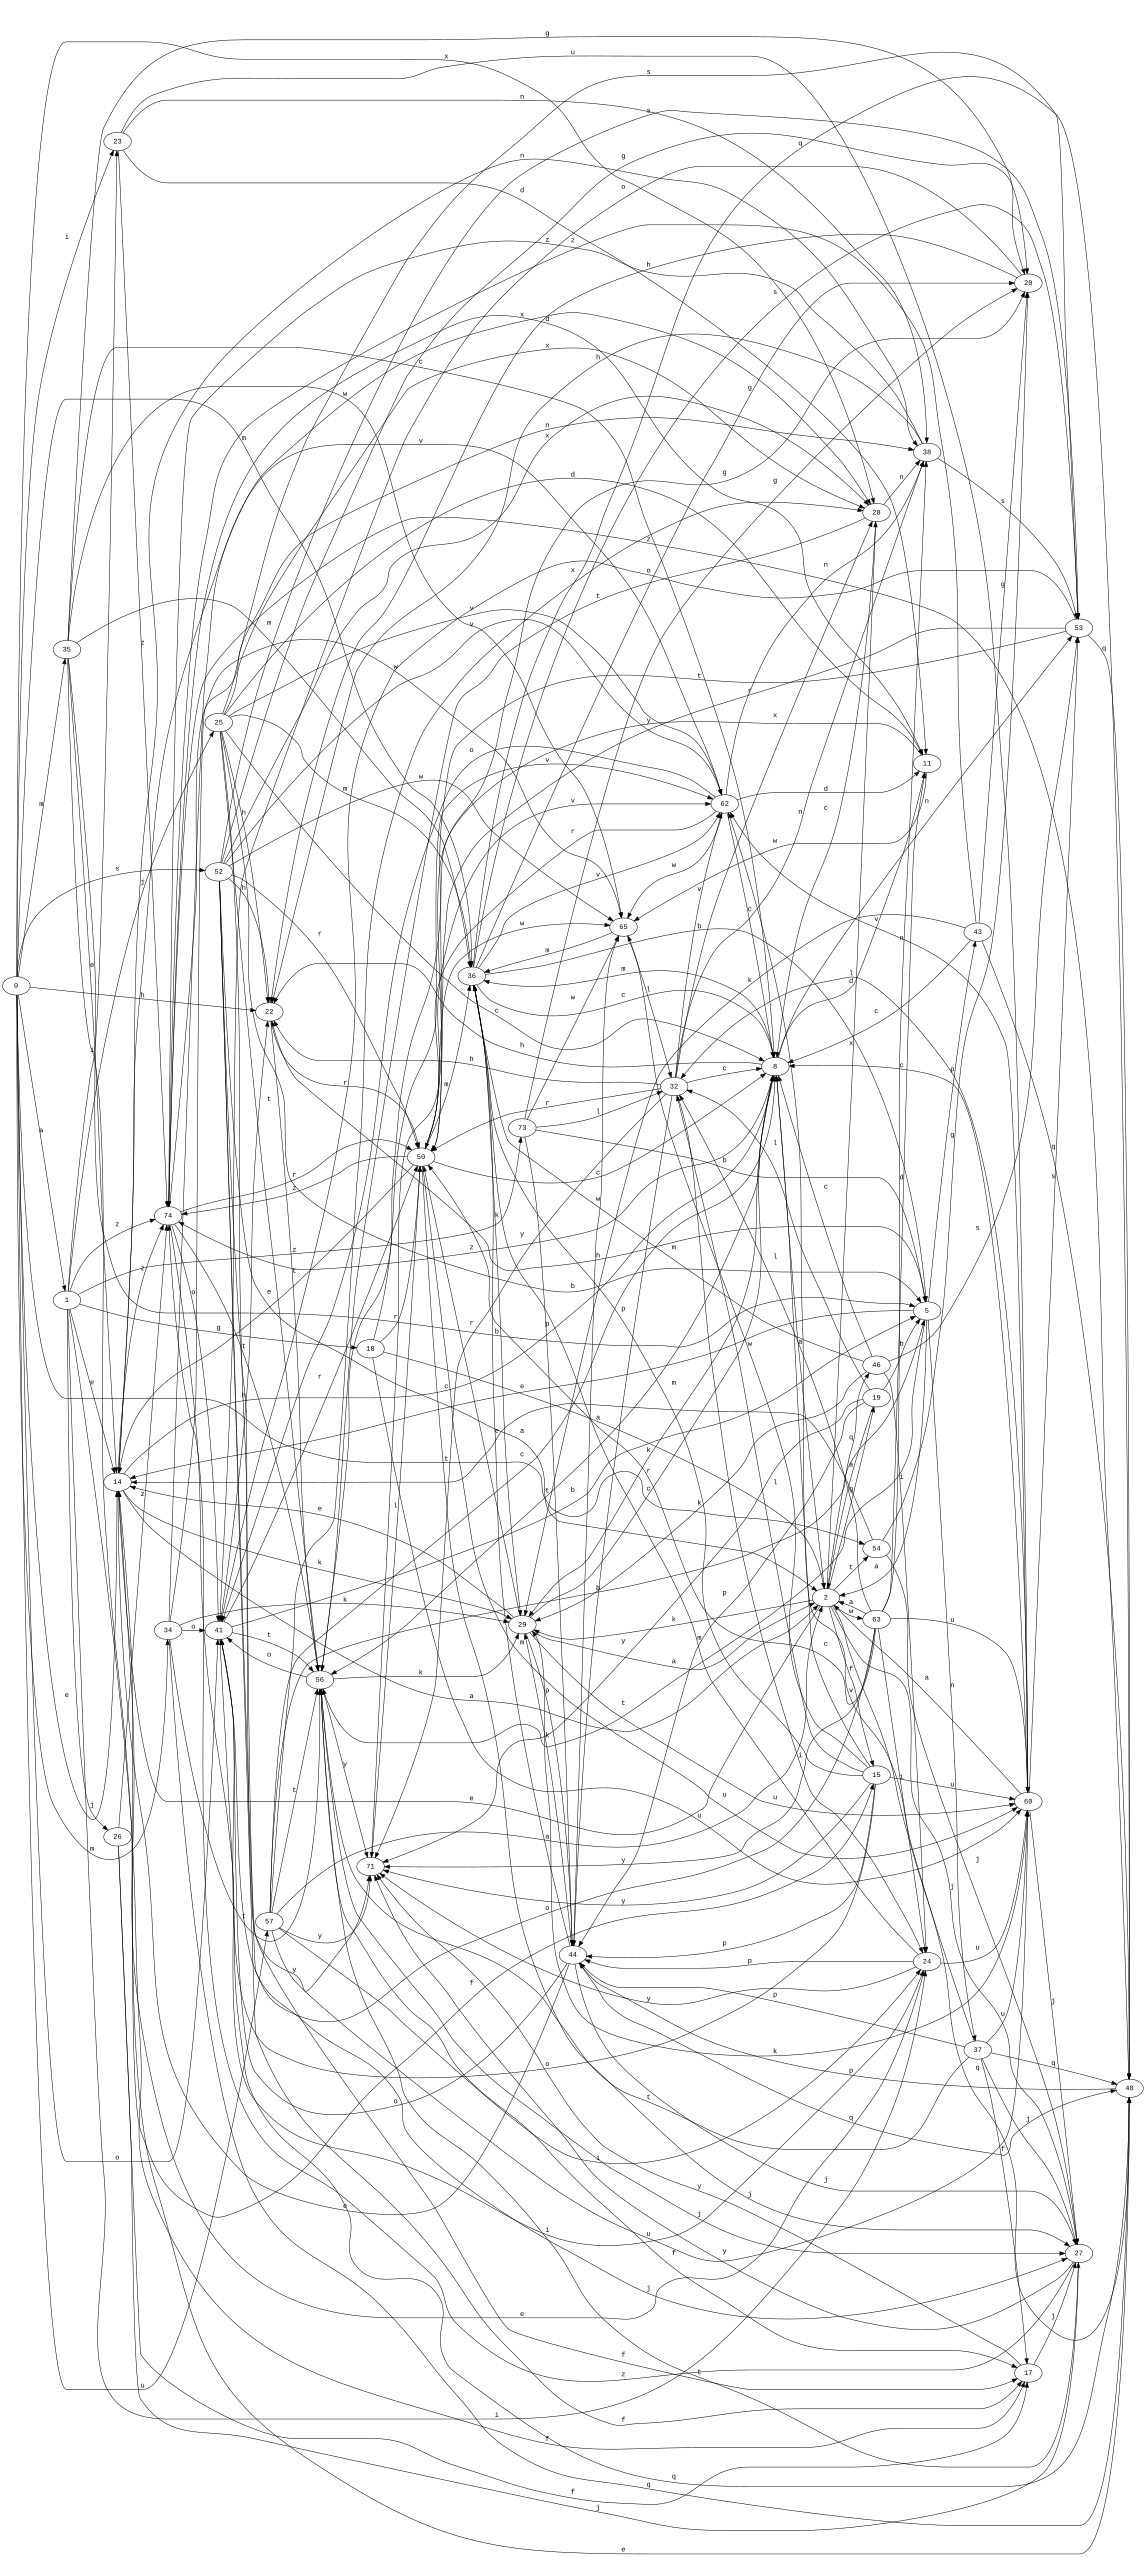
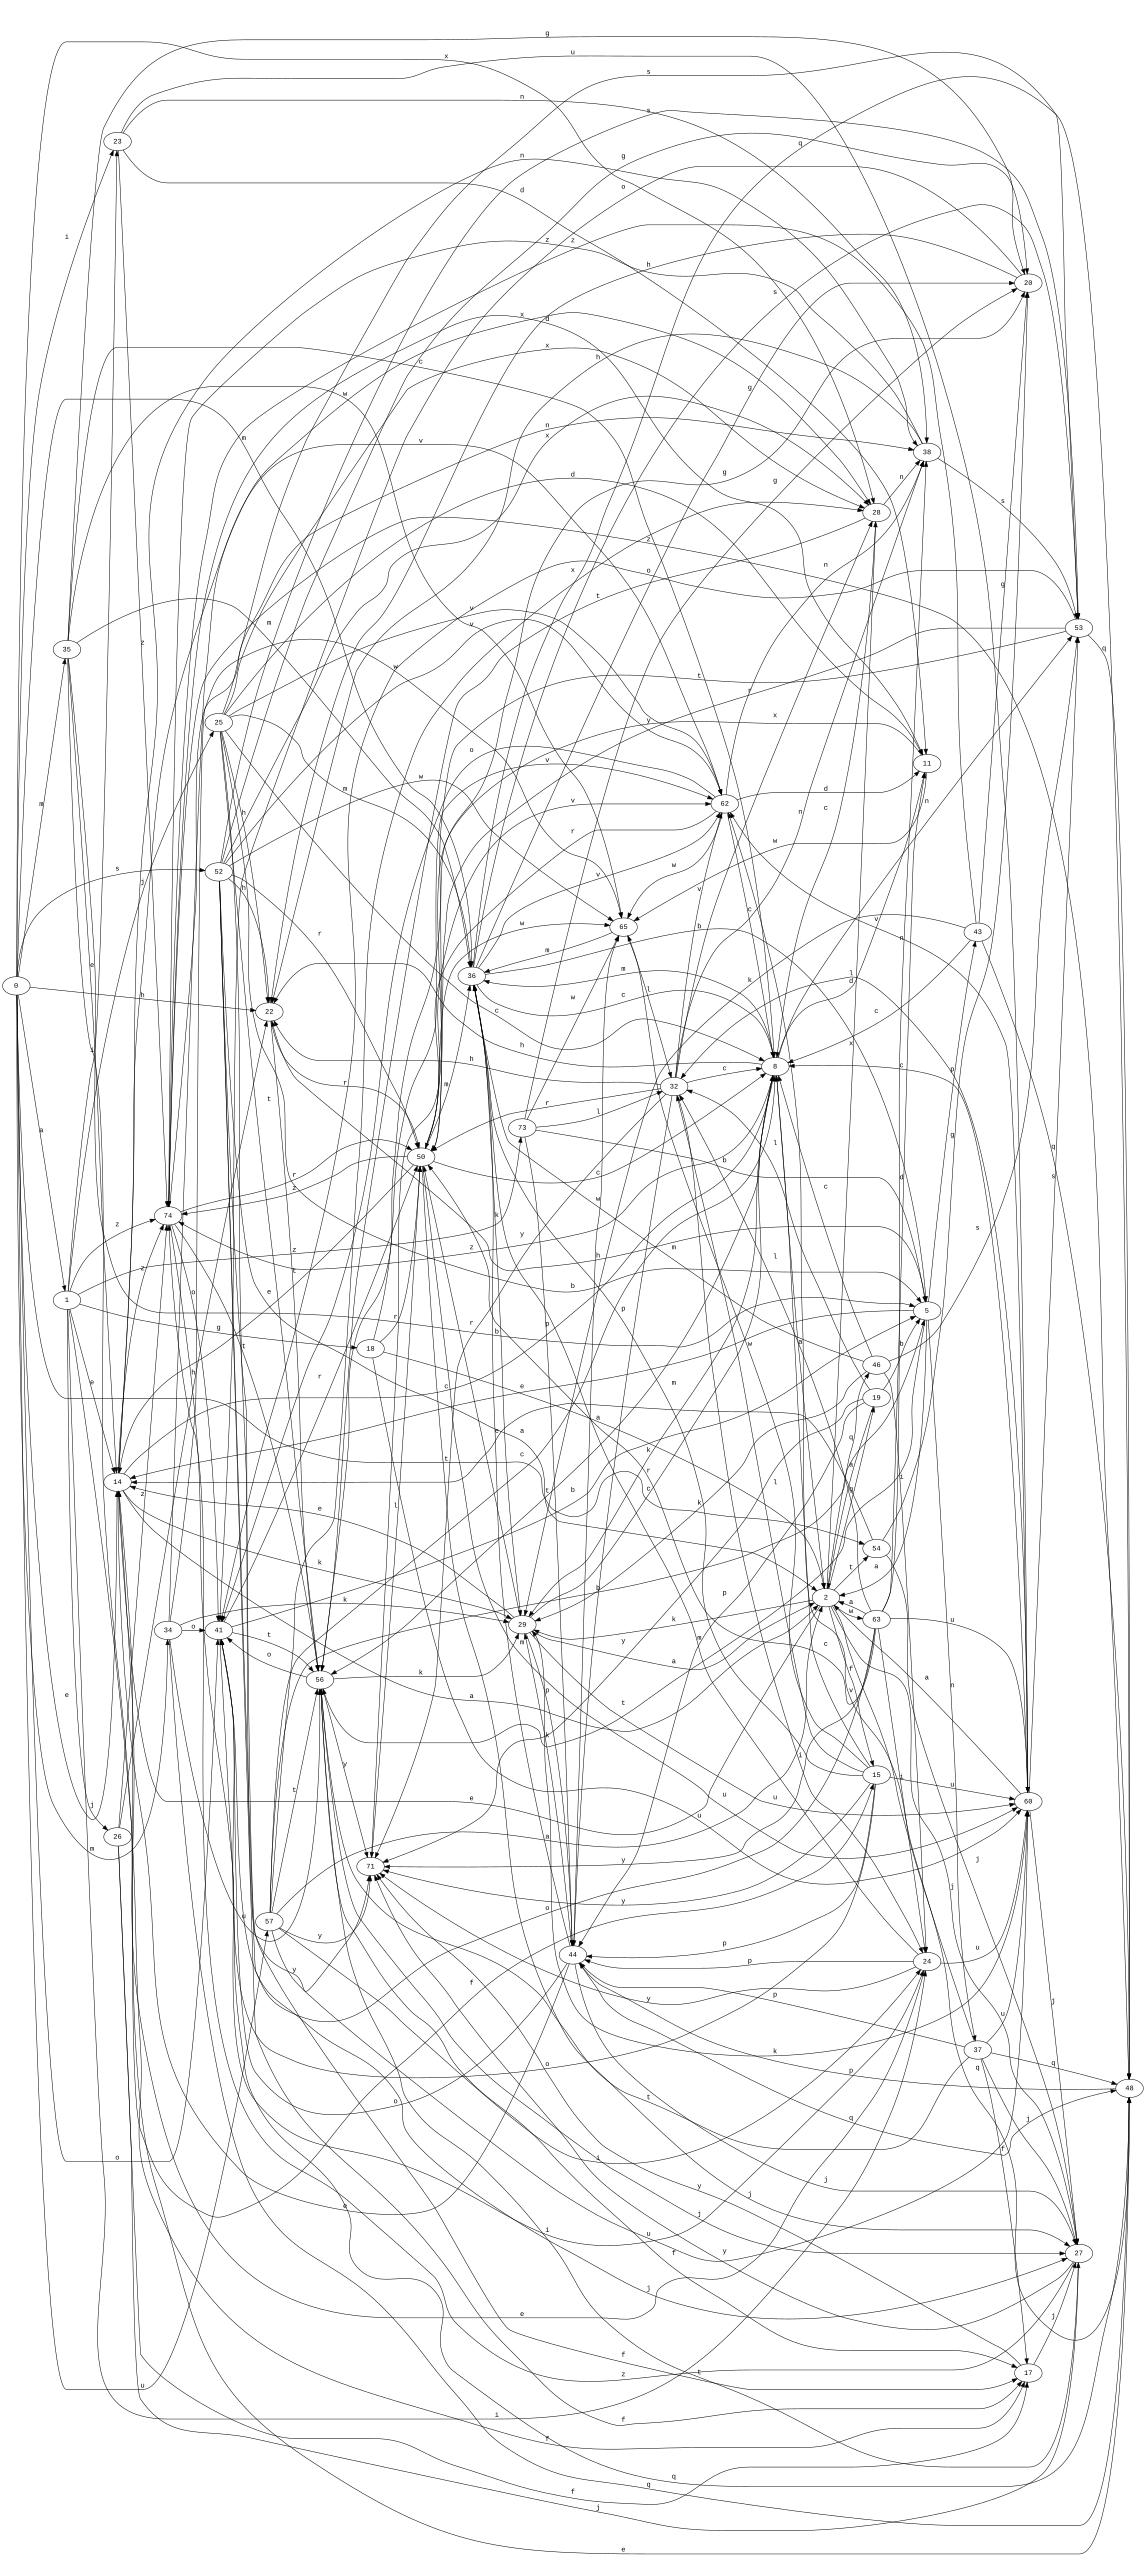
(251, 1309) -> (187, 1426)
(244, 1916) -> (244, 1916)
